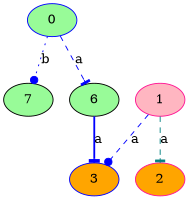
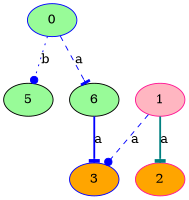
(28, 100) -> (28, 100)
(160, 137) -> (160, 137)
